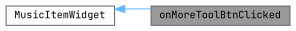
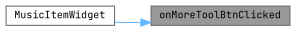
(138, 9) -> (128, 22)
